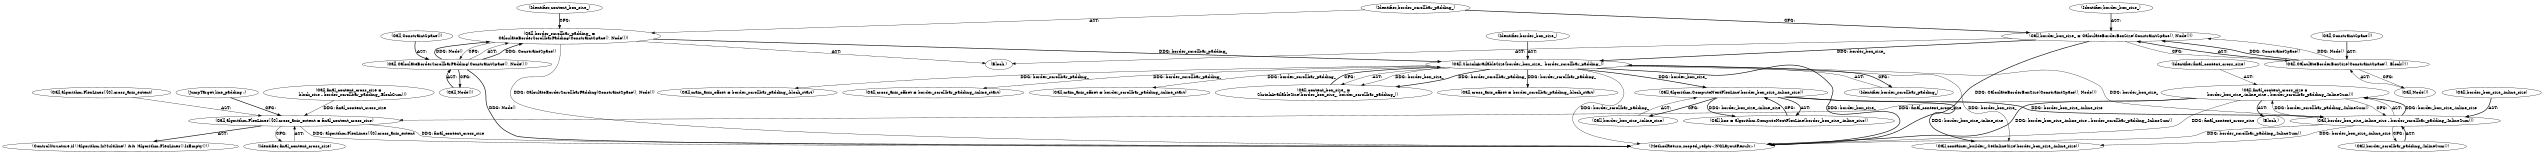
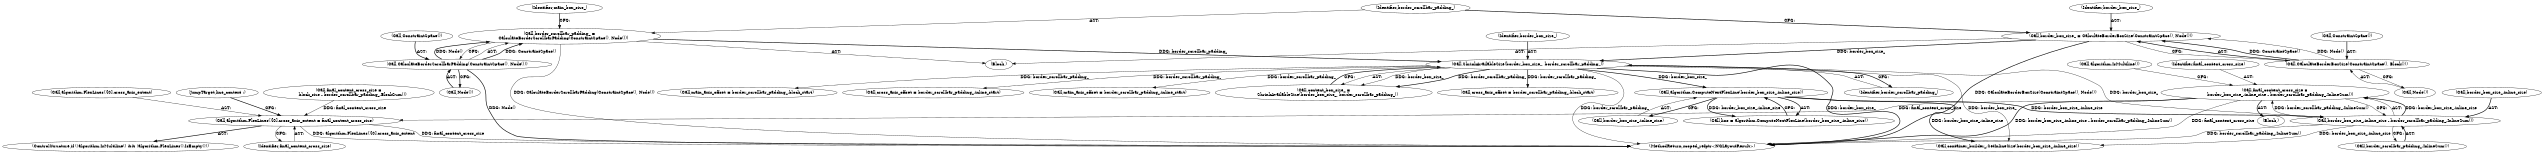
(560, 8) -> (560, 8)
none -> (2110, 64)
(217, 93) -> (217, 93)
